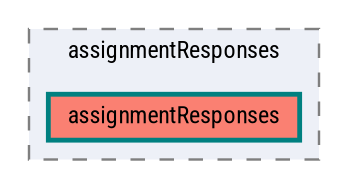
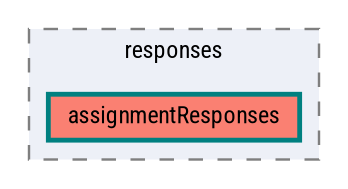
(174, 52) -> (174, 52)
